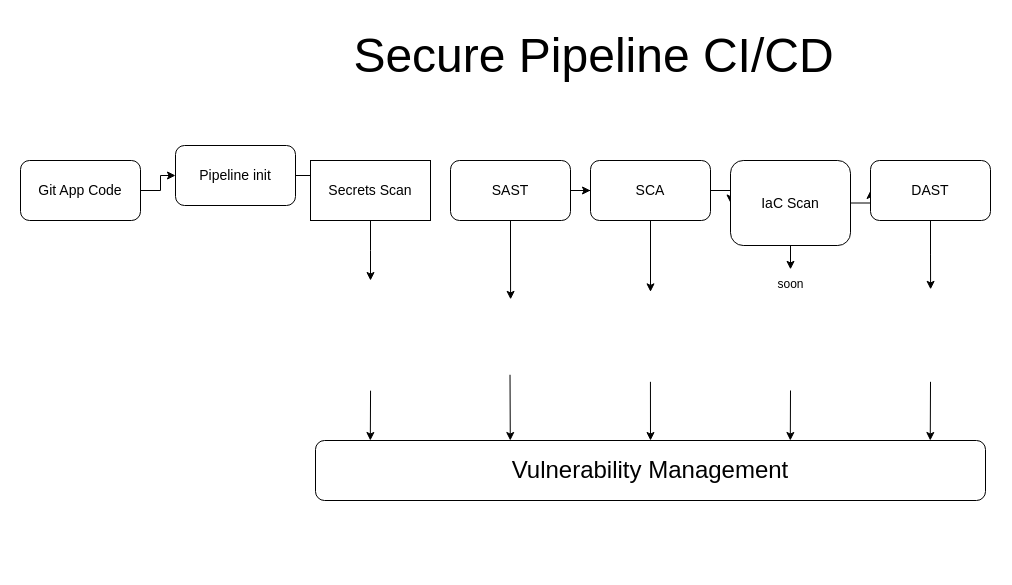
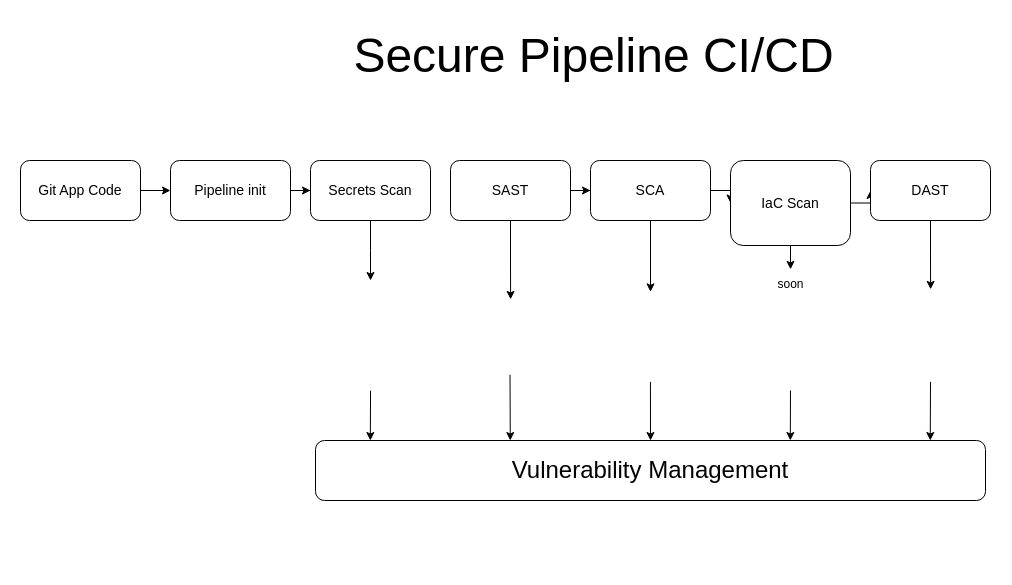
(236, 176) -> (231, 191)
(371, 191) -> (371, 191)
